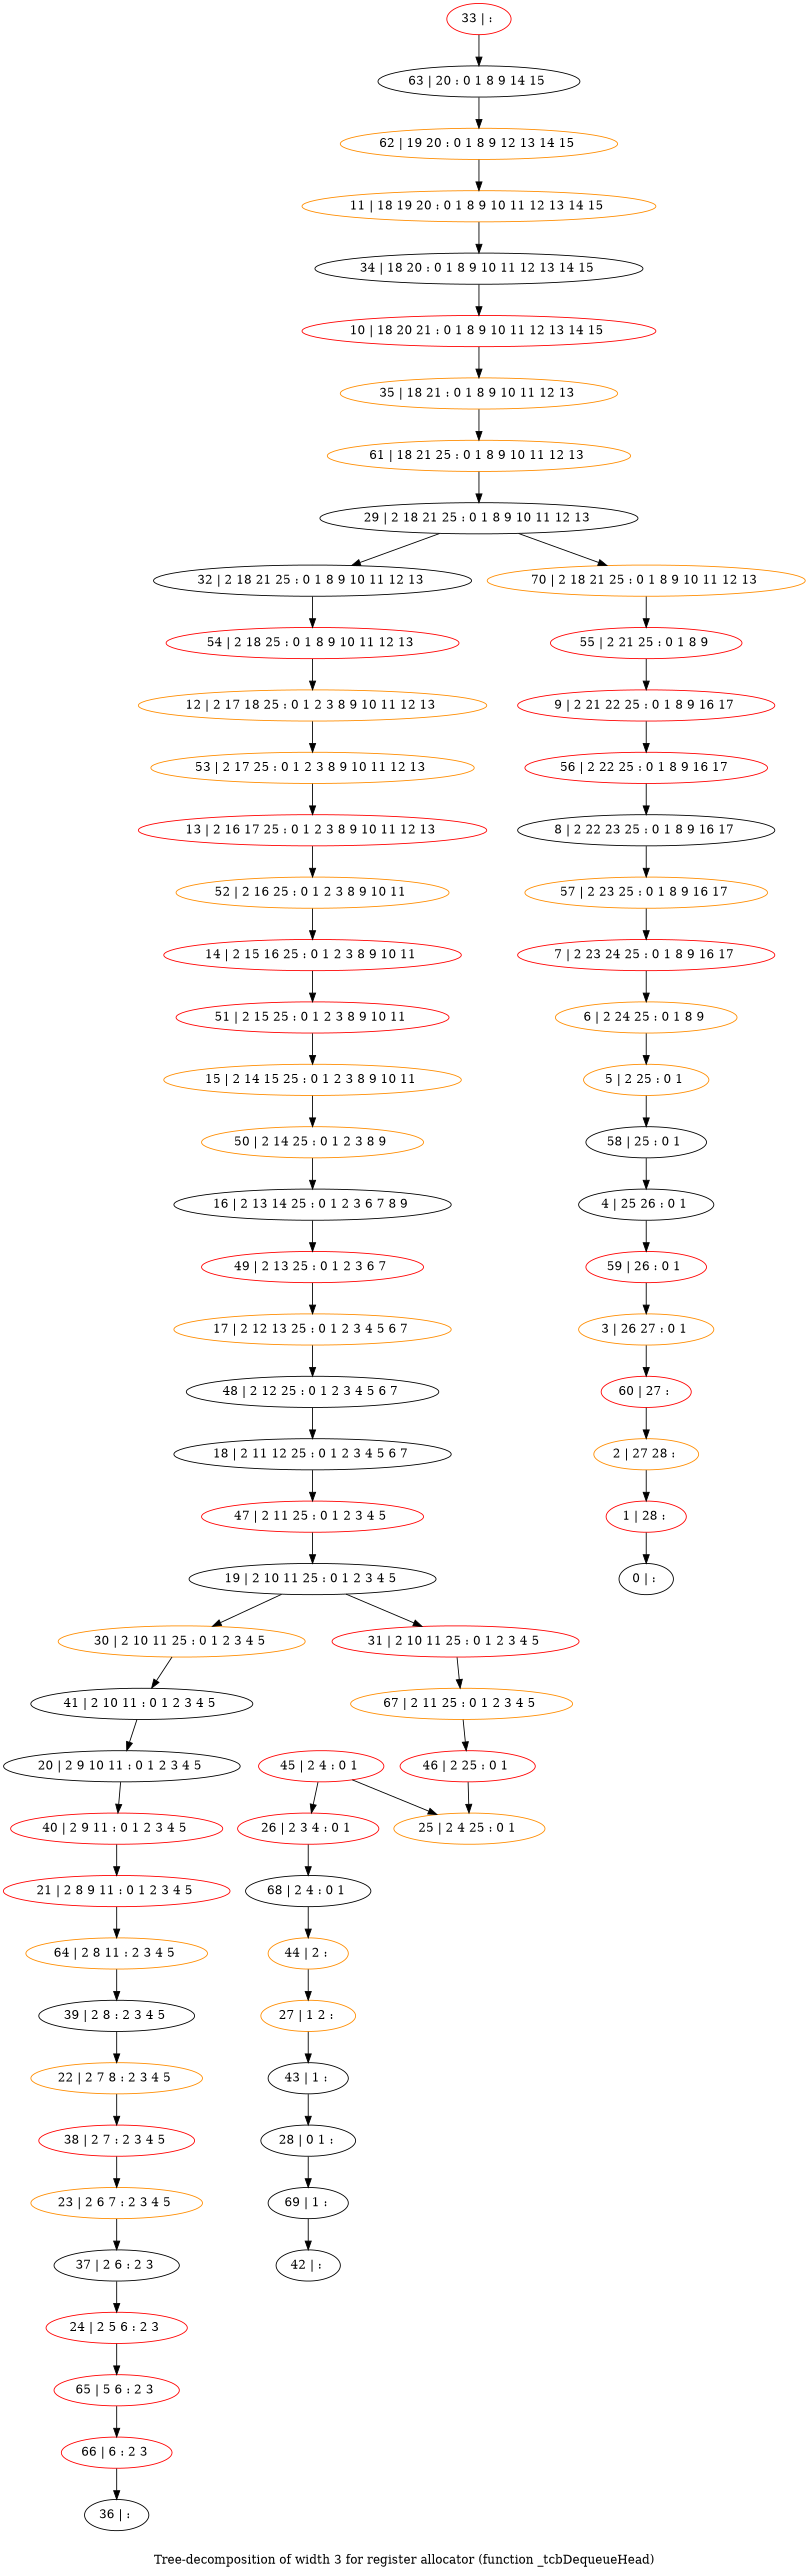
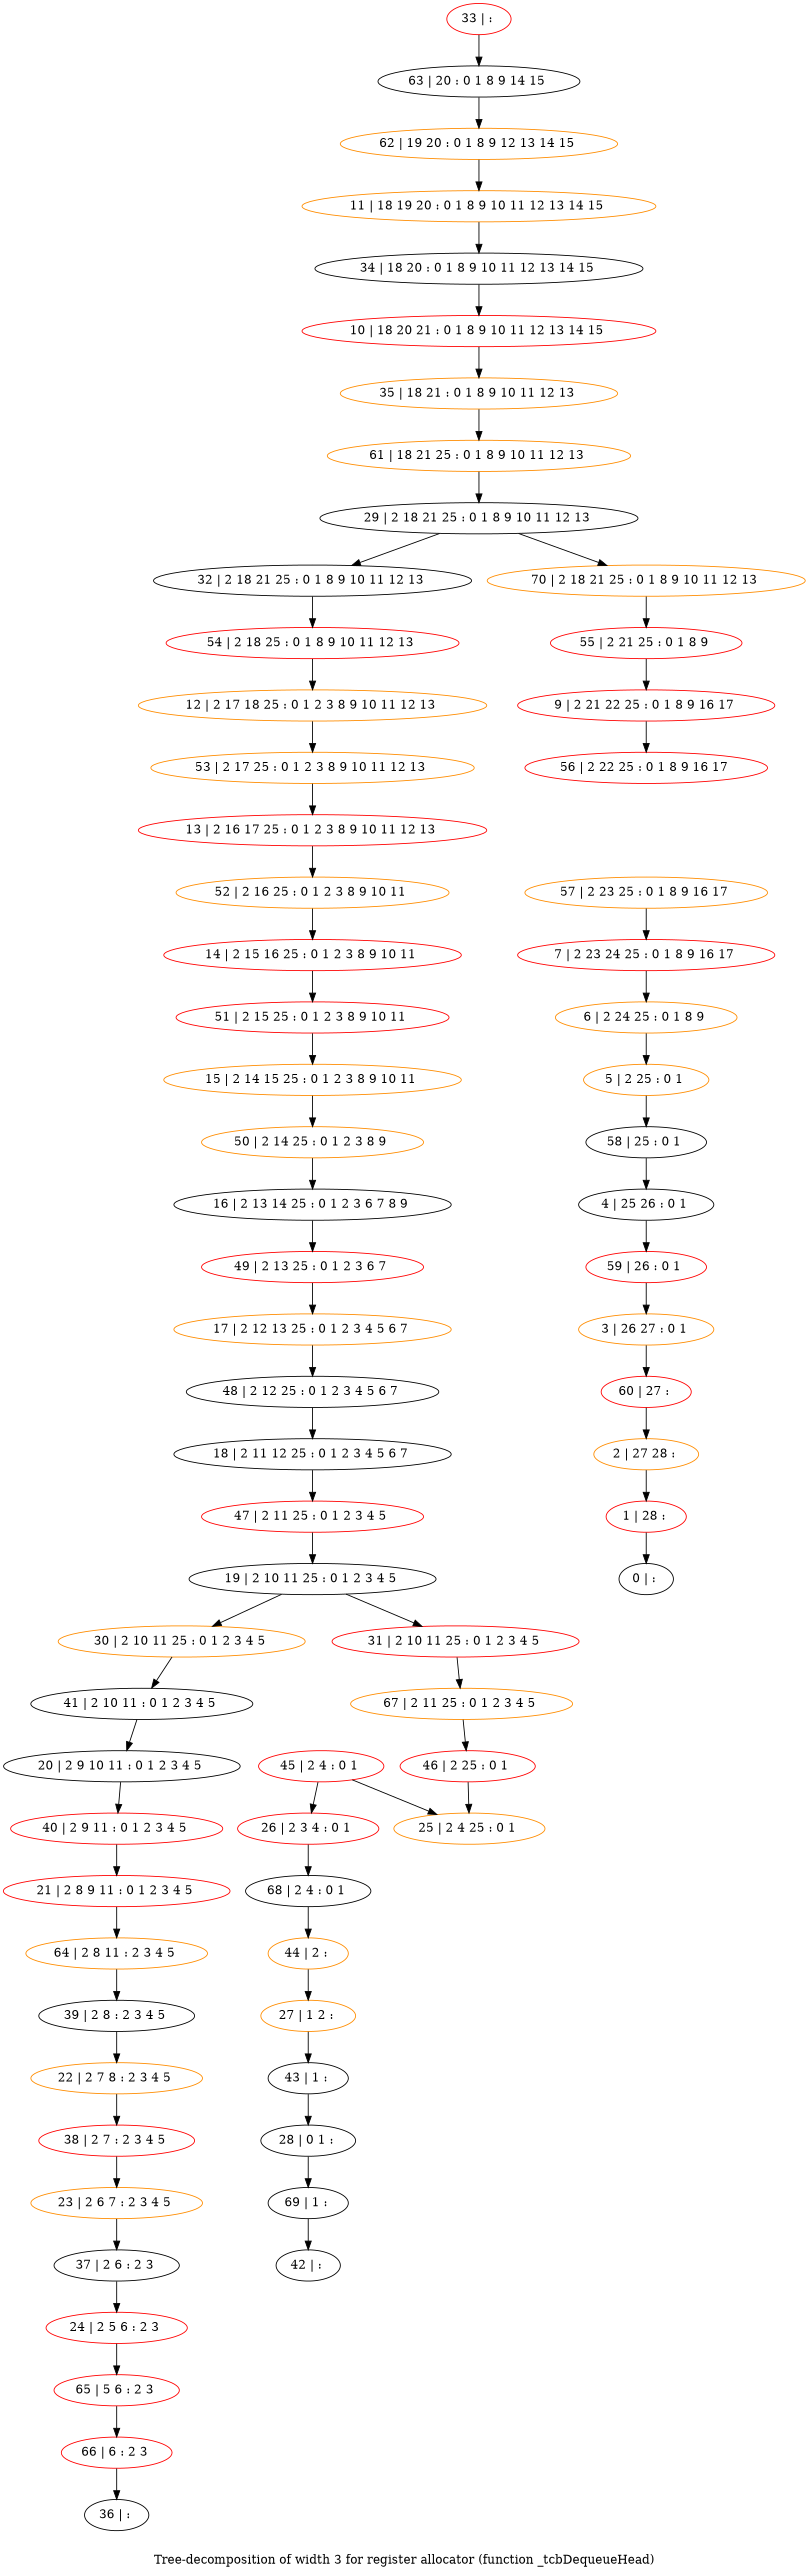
(646, 830) -> none
